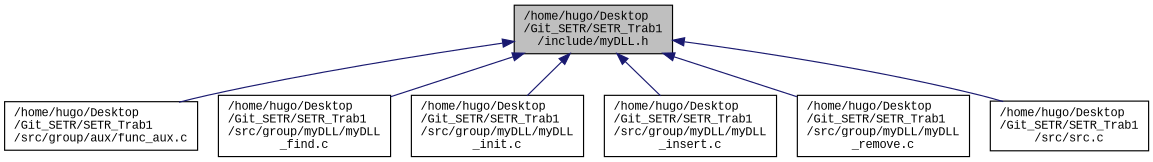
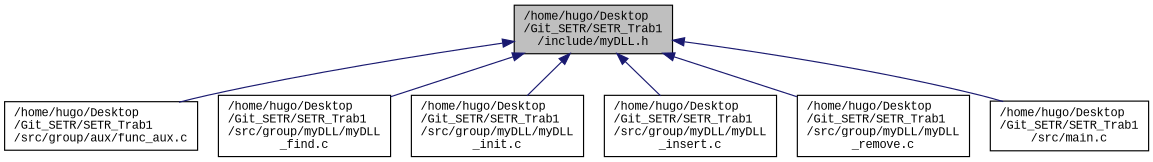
(1069, 126) -> (1069, 126)
